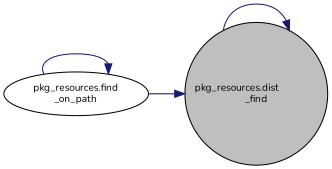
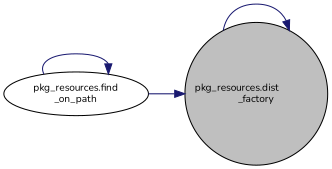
(256, 94) -> (256, 94)
